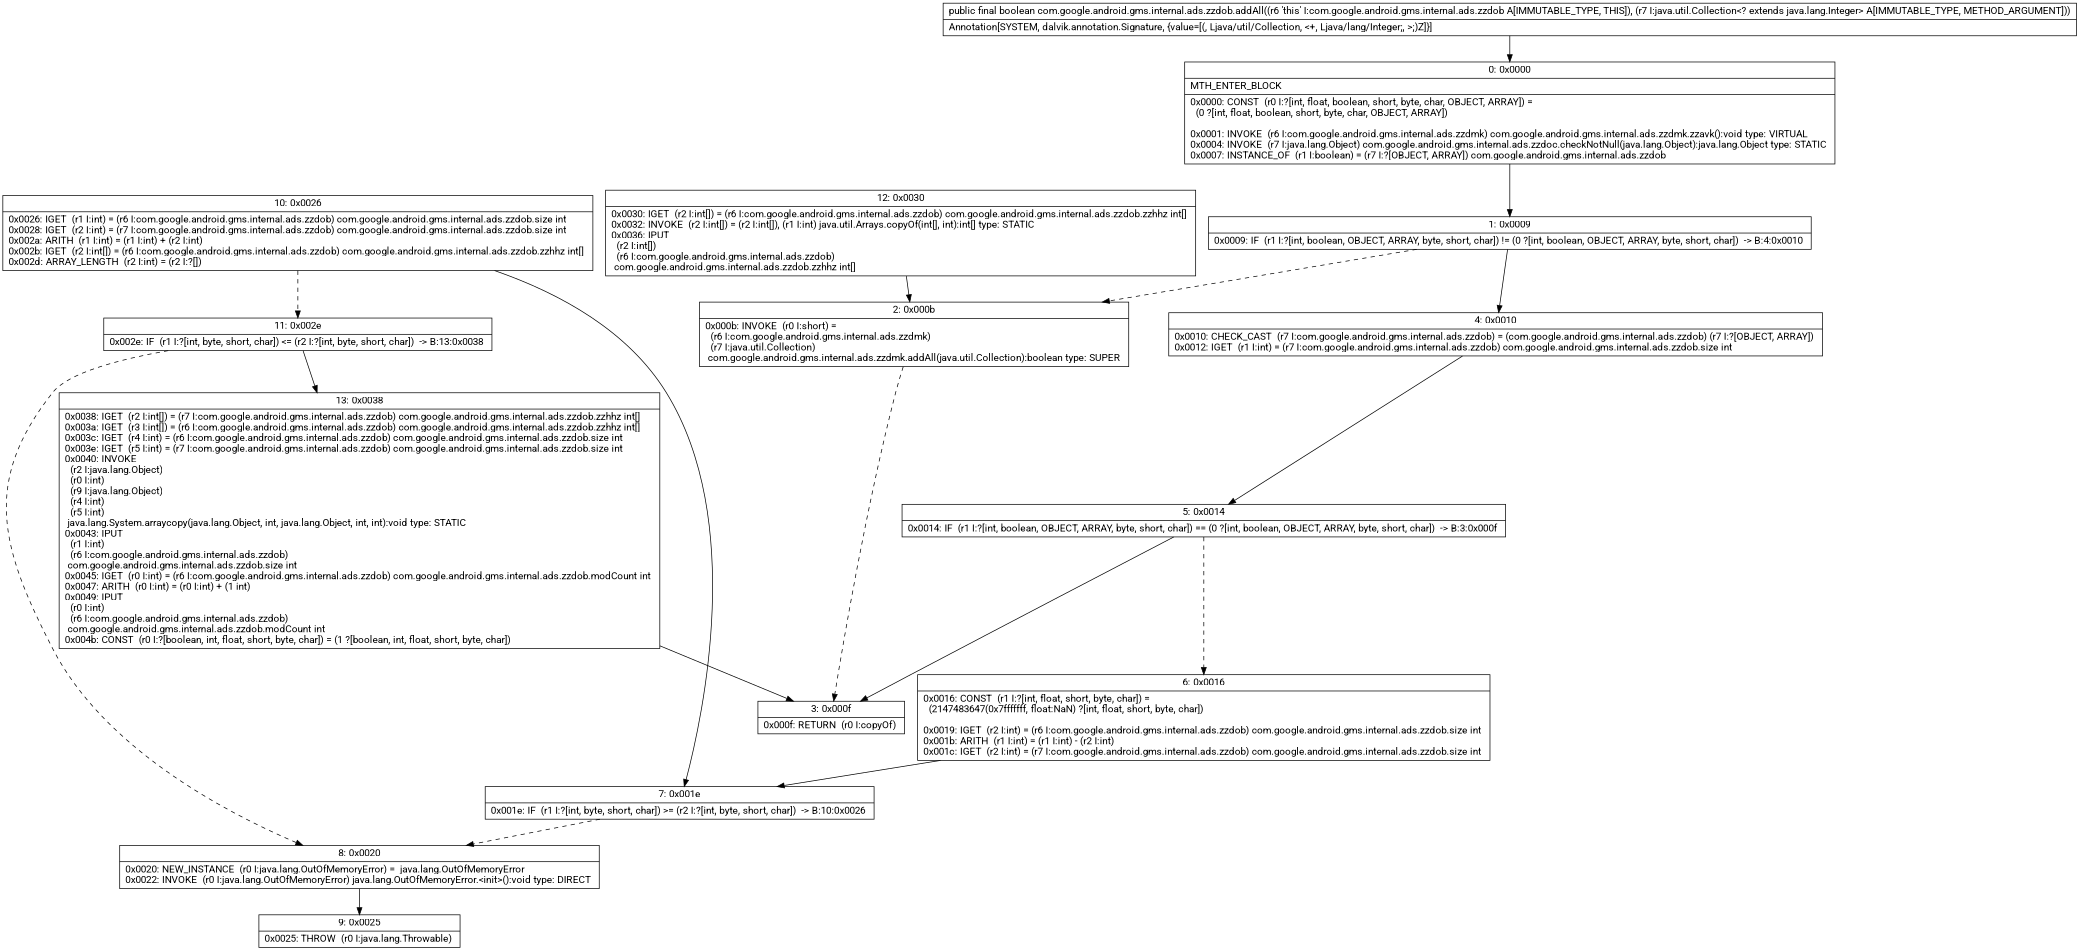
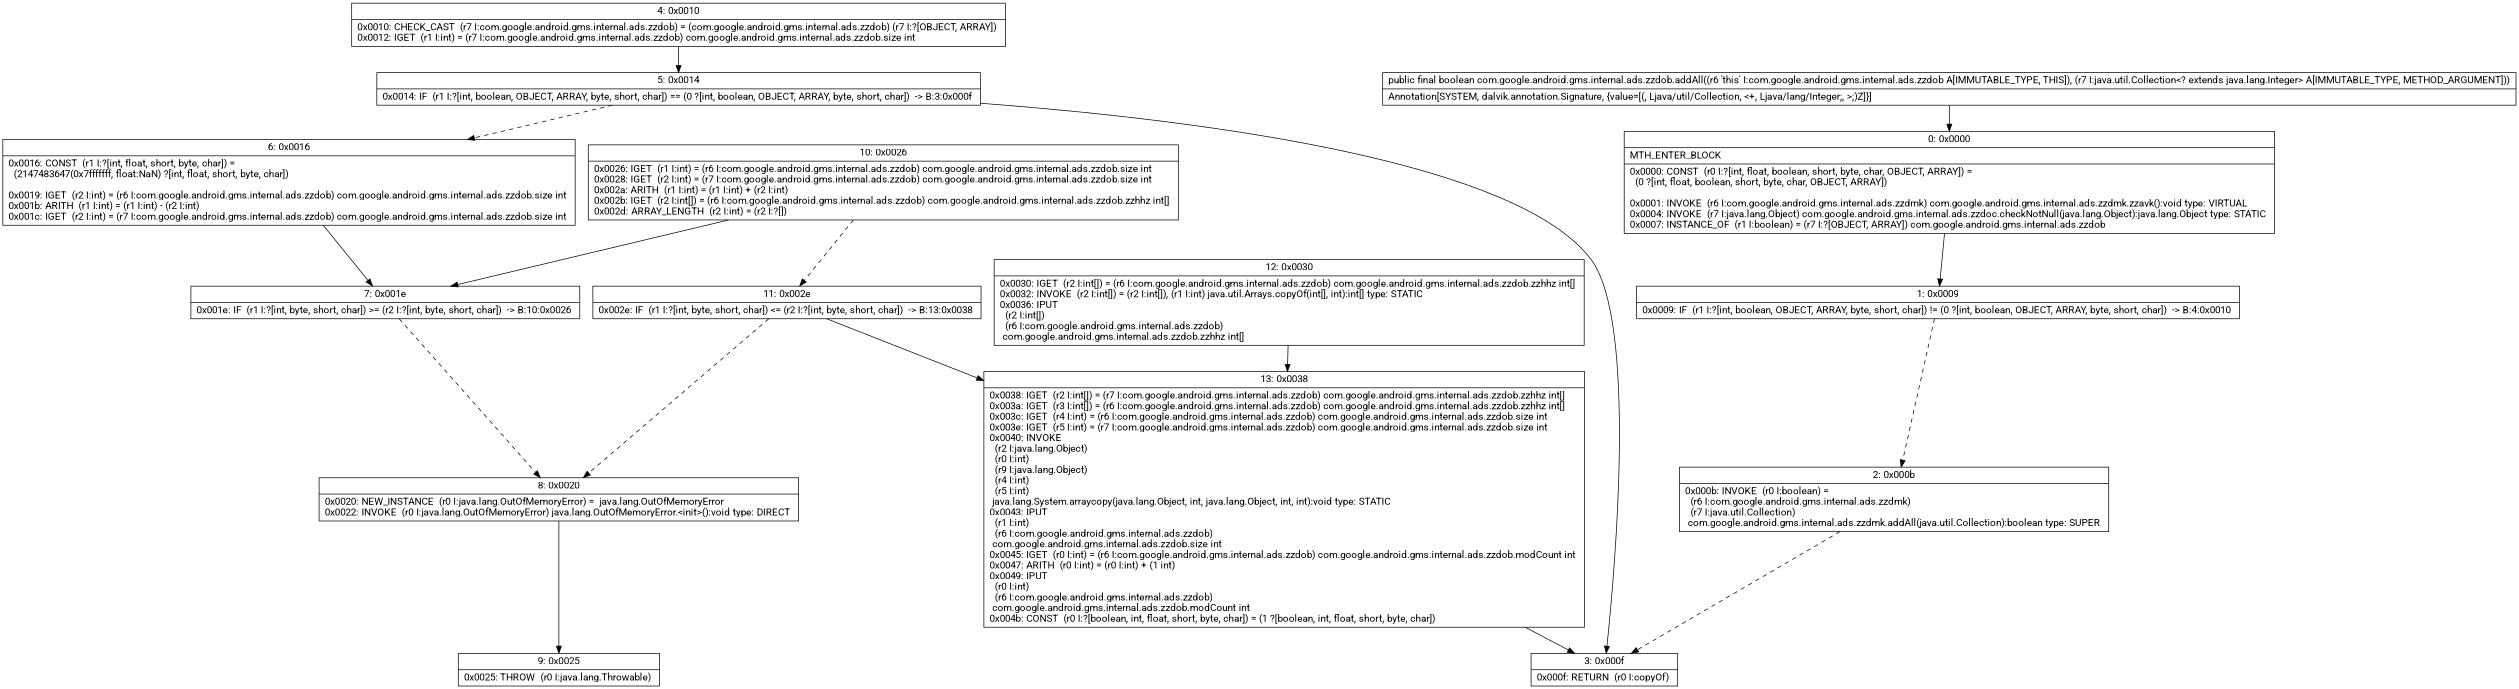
(1504, 277) -> none
(908, 285) -> (1288, 355)
(772, 326) -> (1758, 491)
